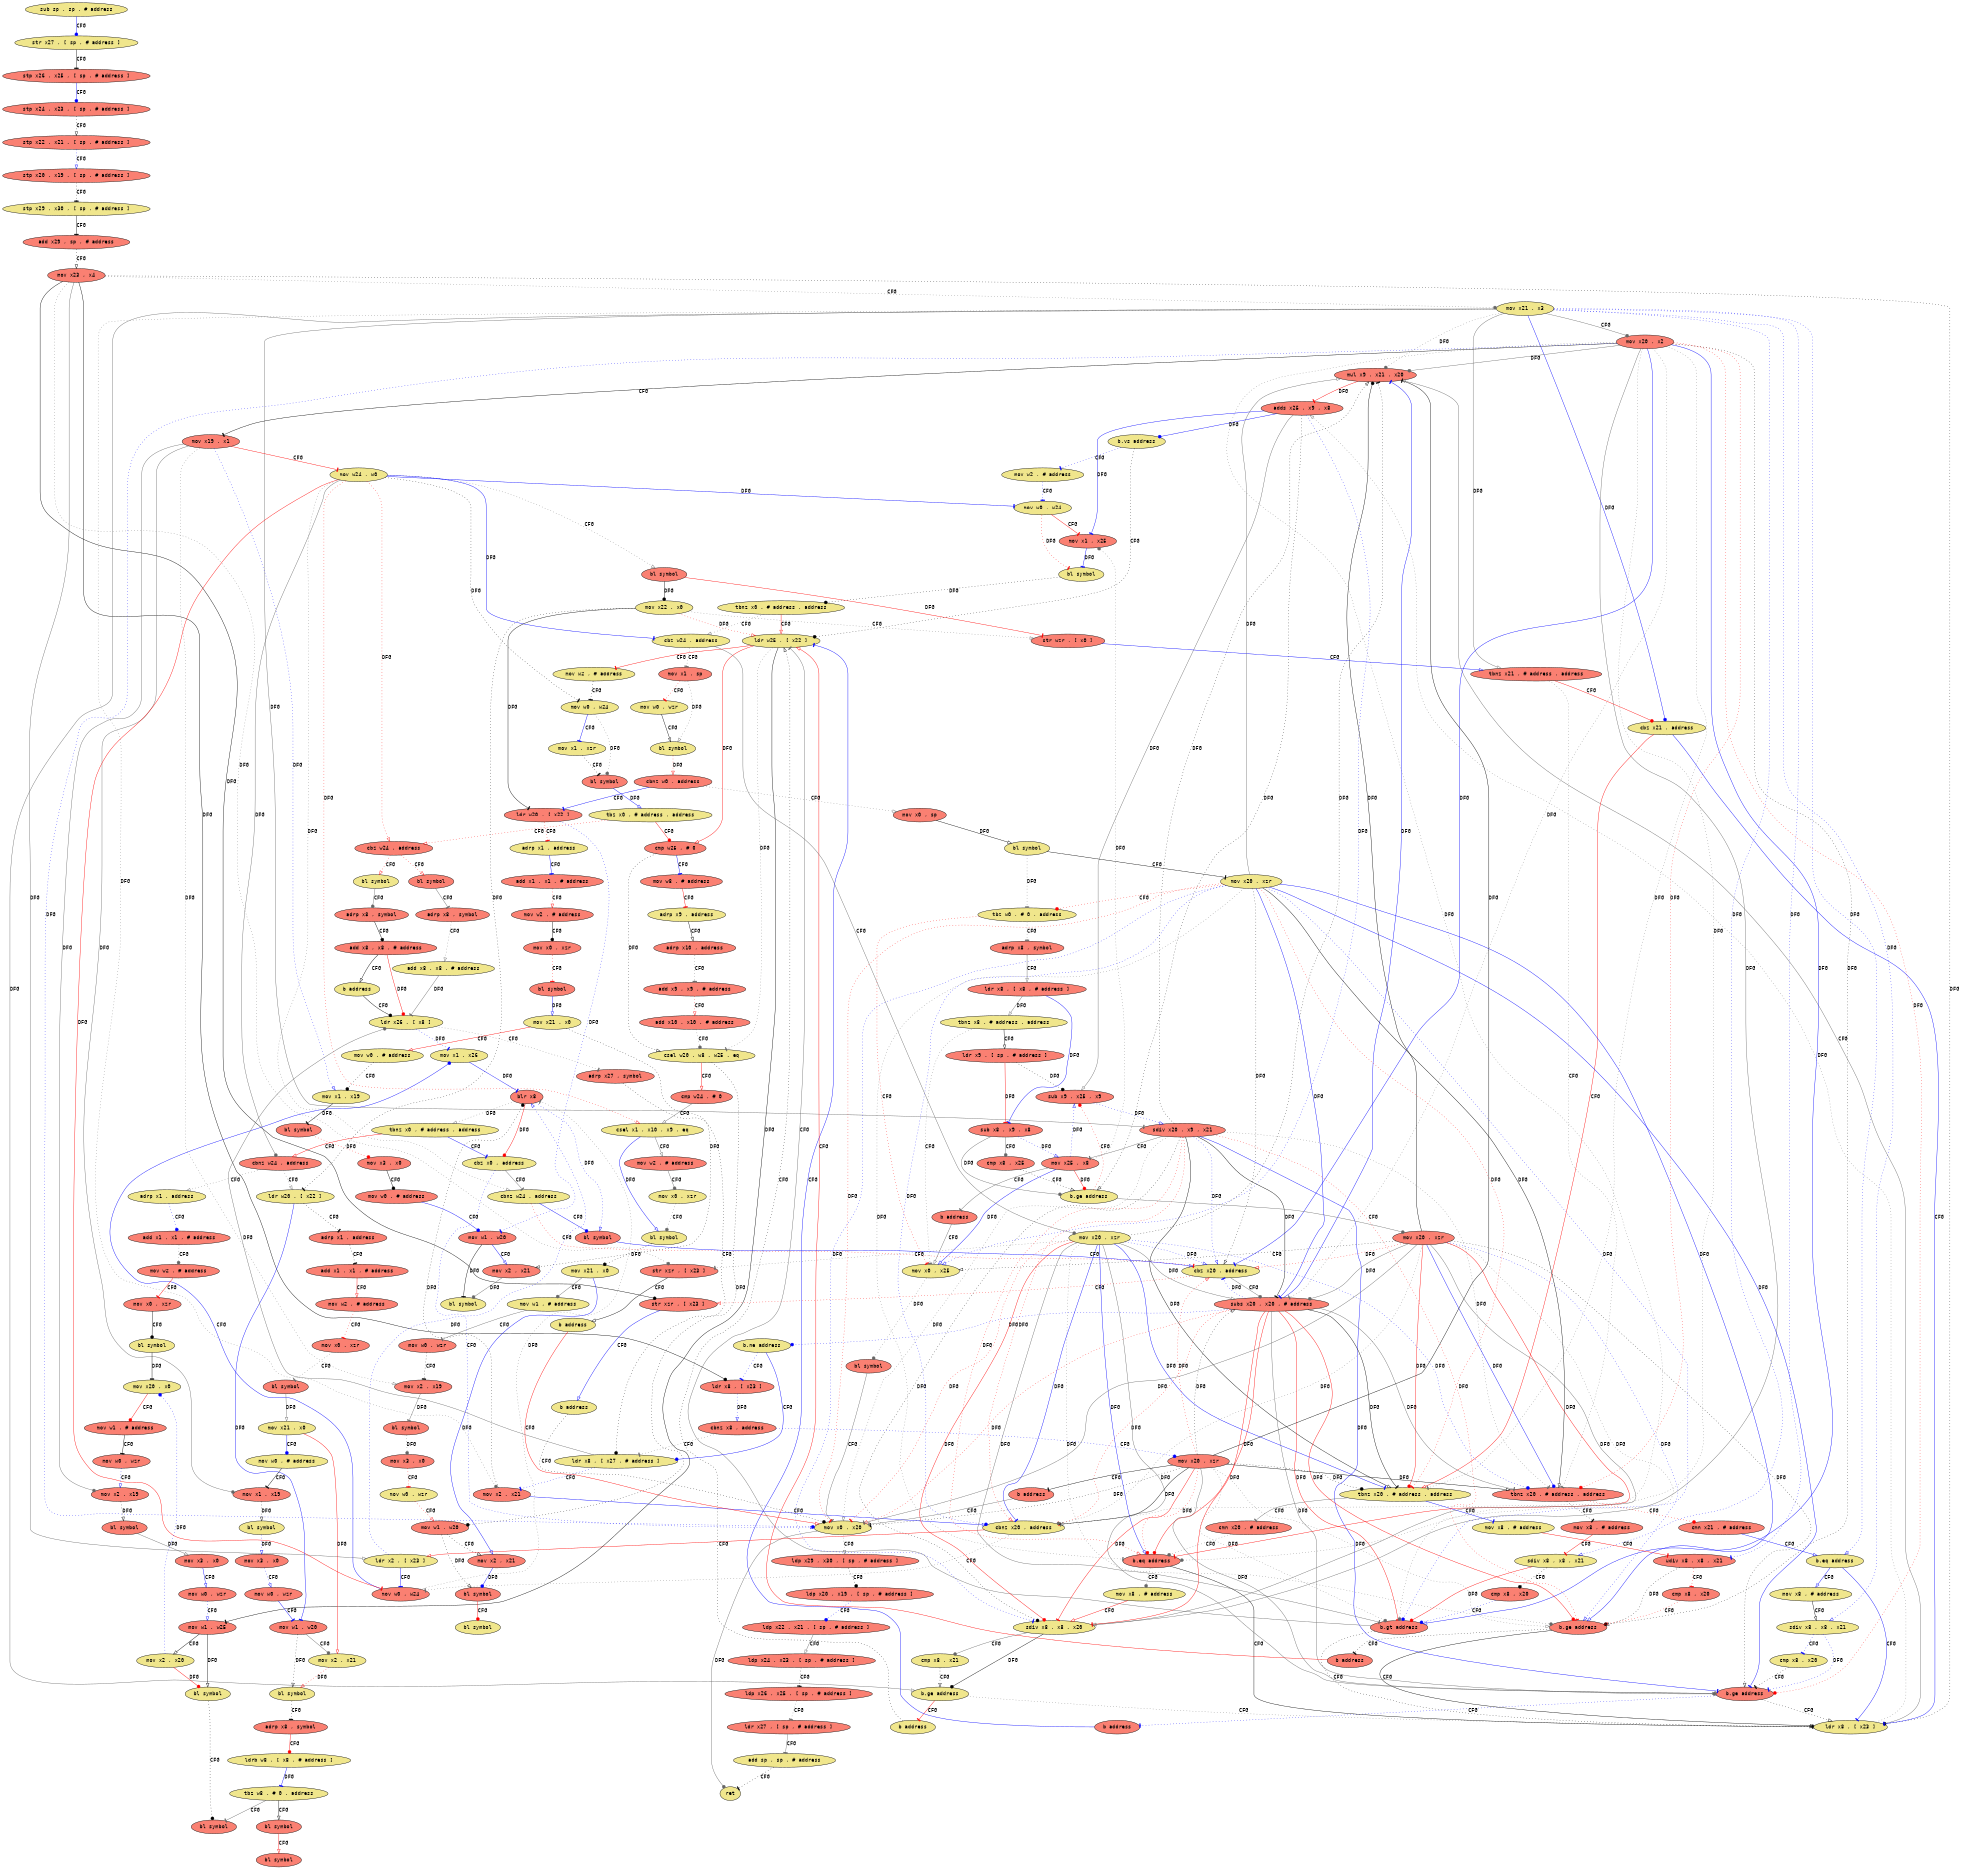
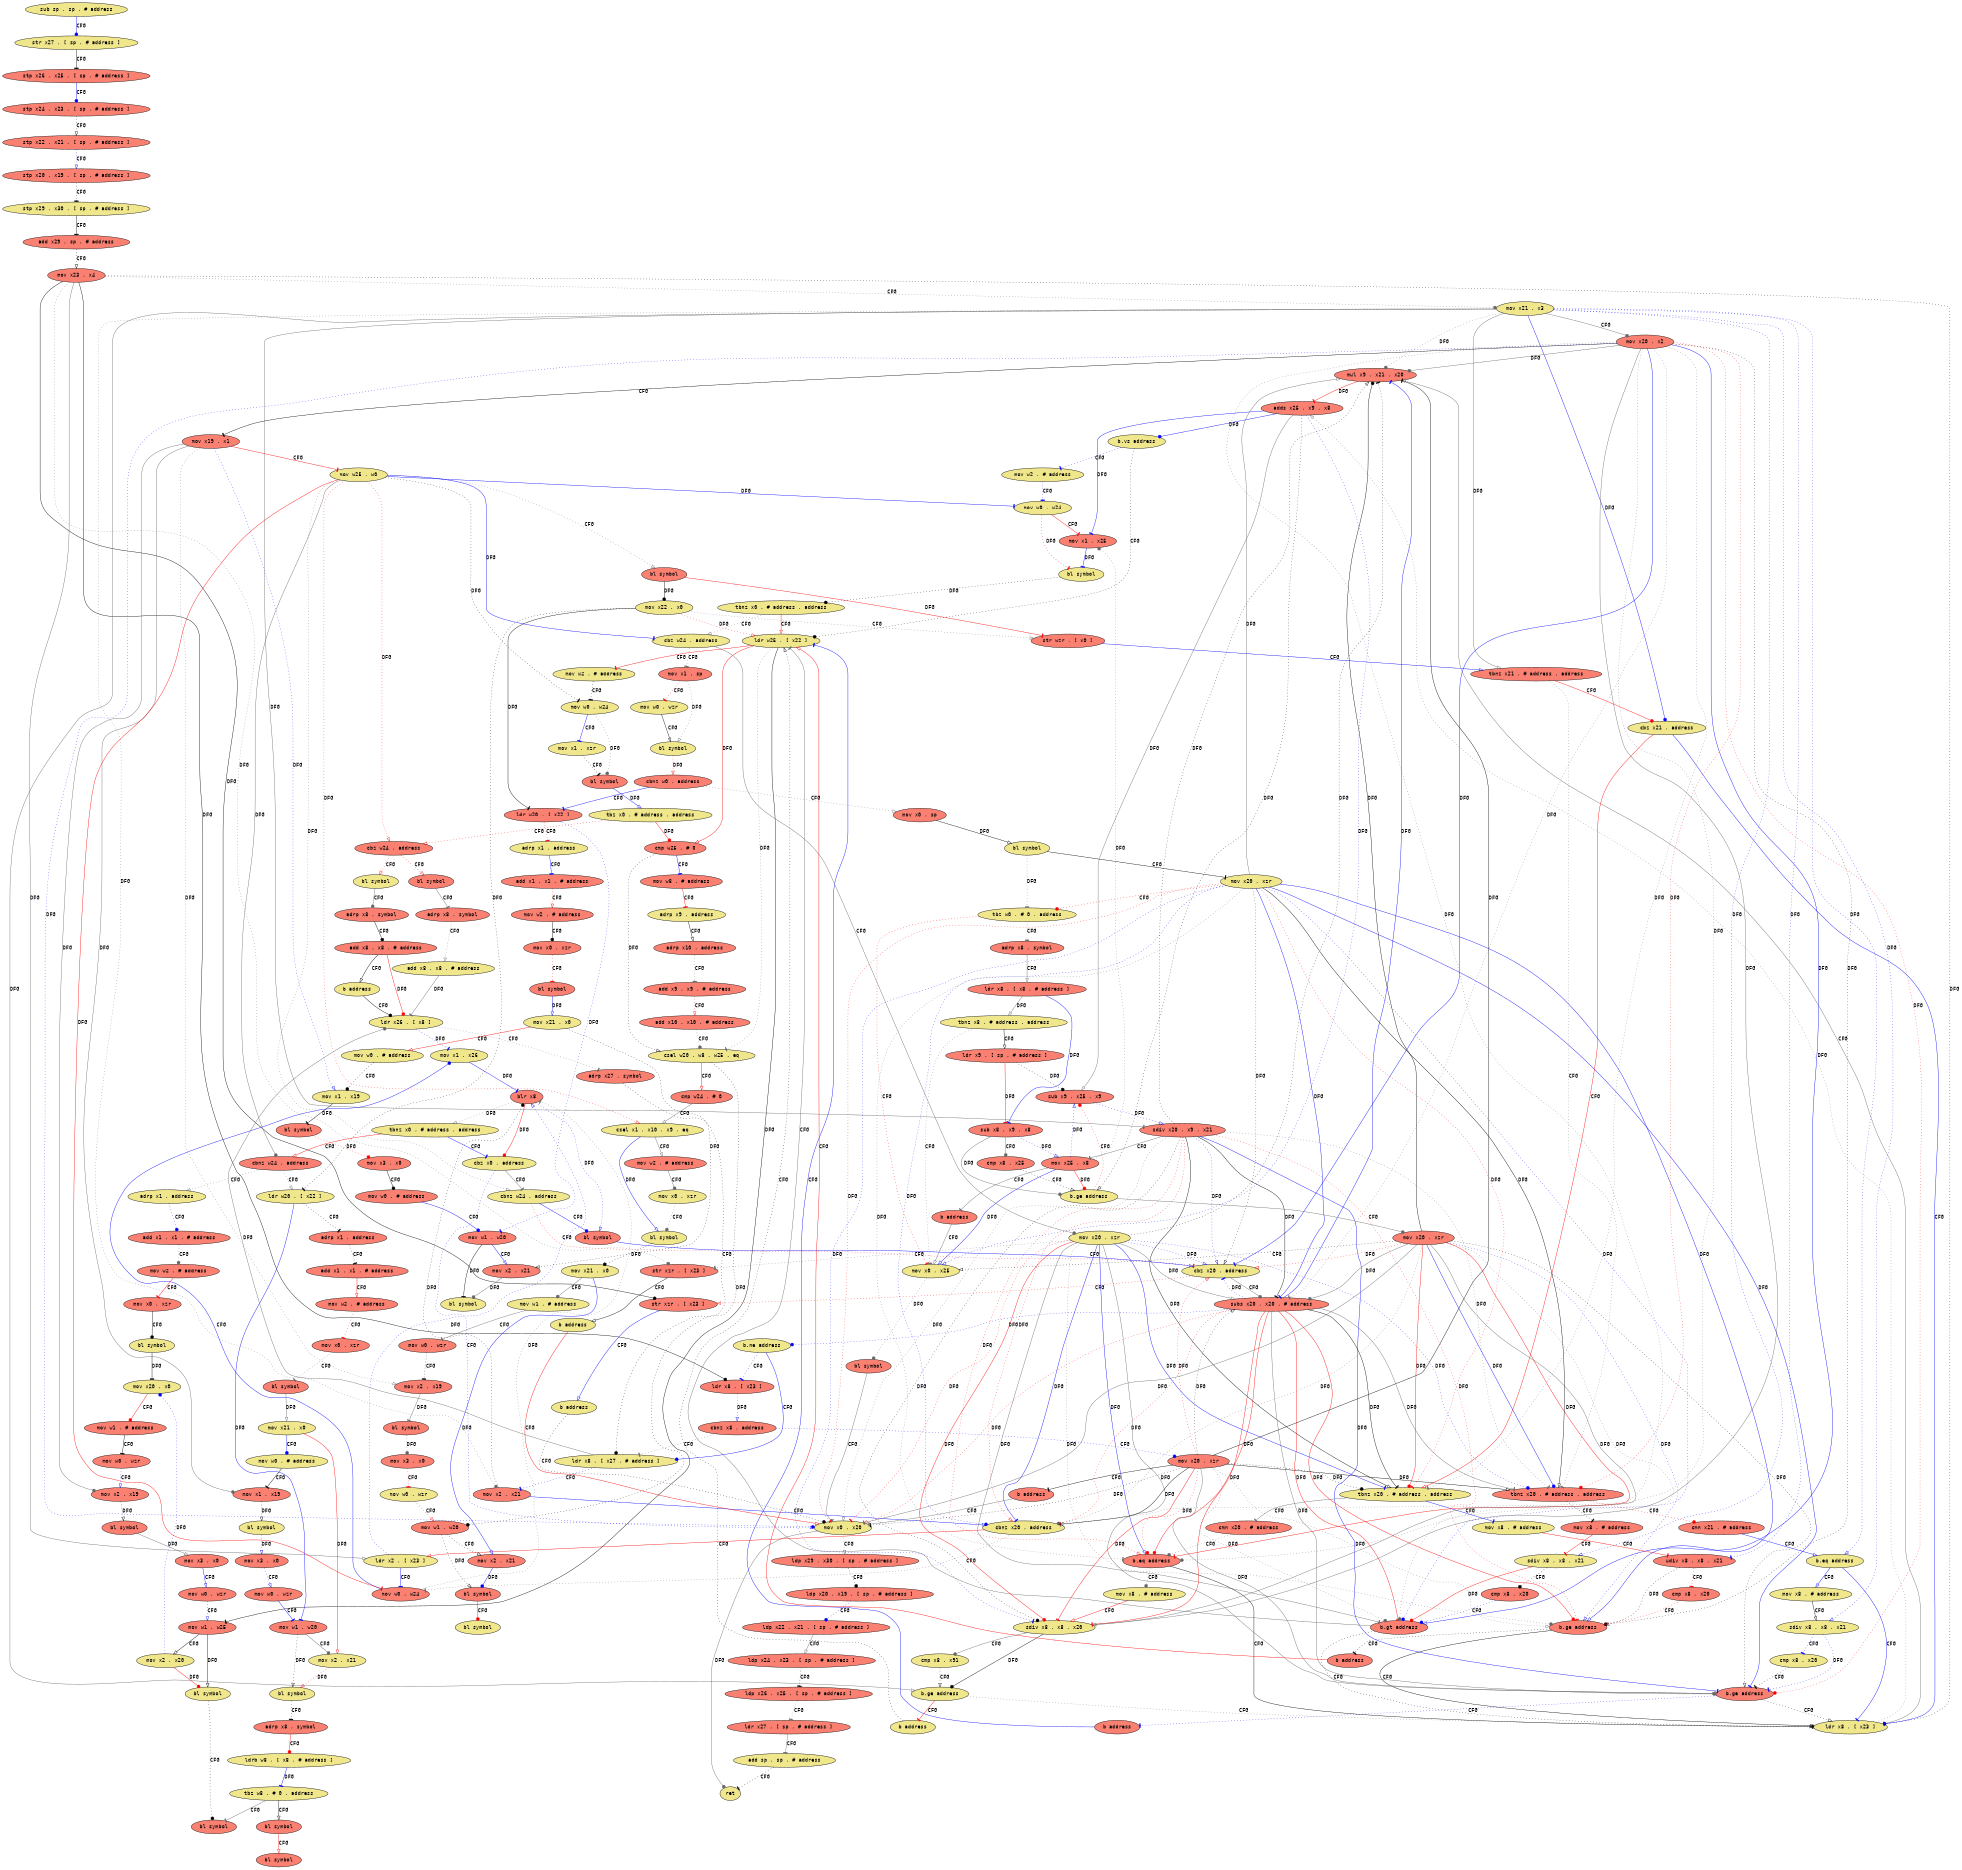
(359, 475) -> (359, 475)
(669, 832) -> (669, 832)
(1138, 1416) -> (1138, 1416)
(940, 1661) -> (940, 1661)
